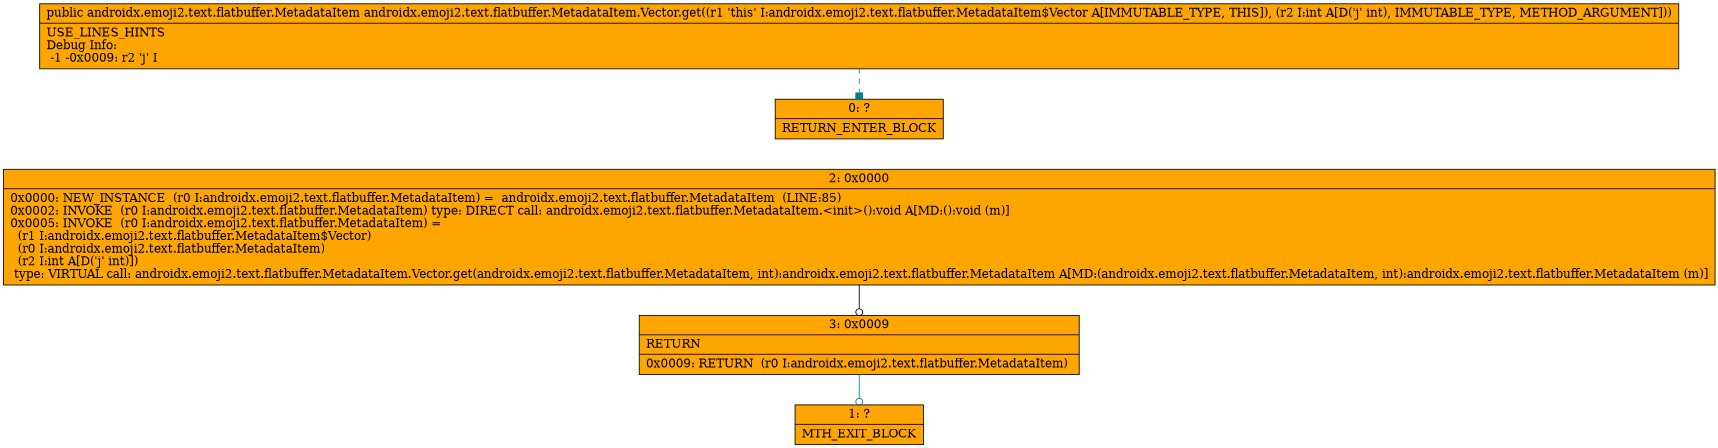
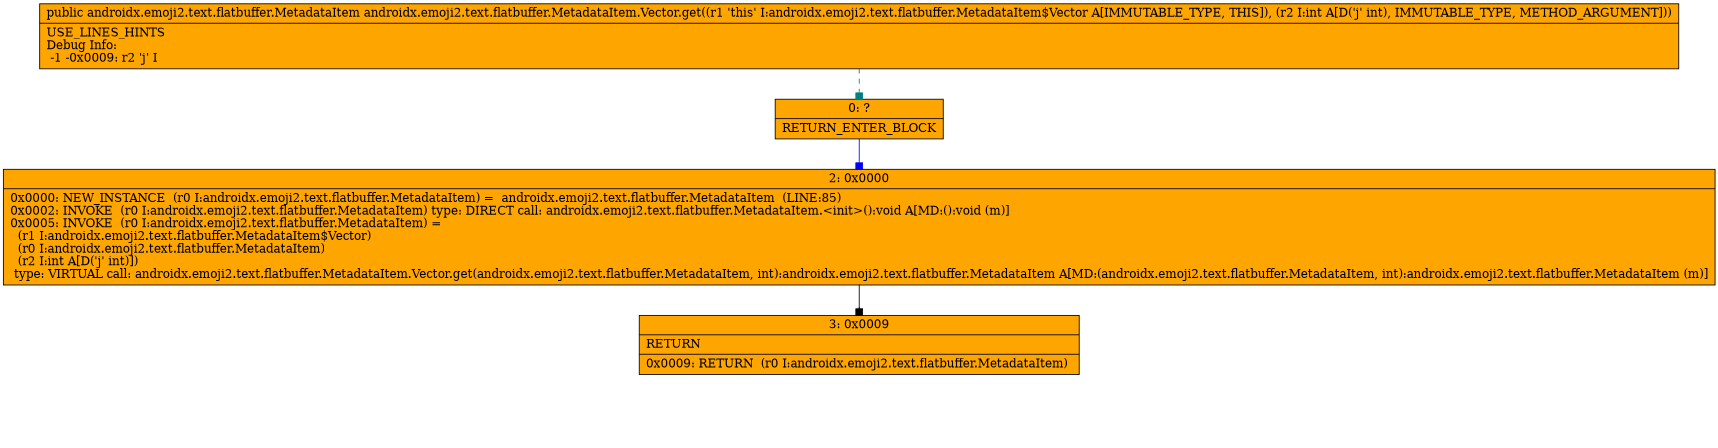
none -> (859, 150)
(859, 297) -> (859, 297)
(859, 425) -> none
